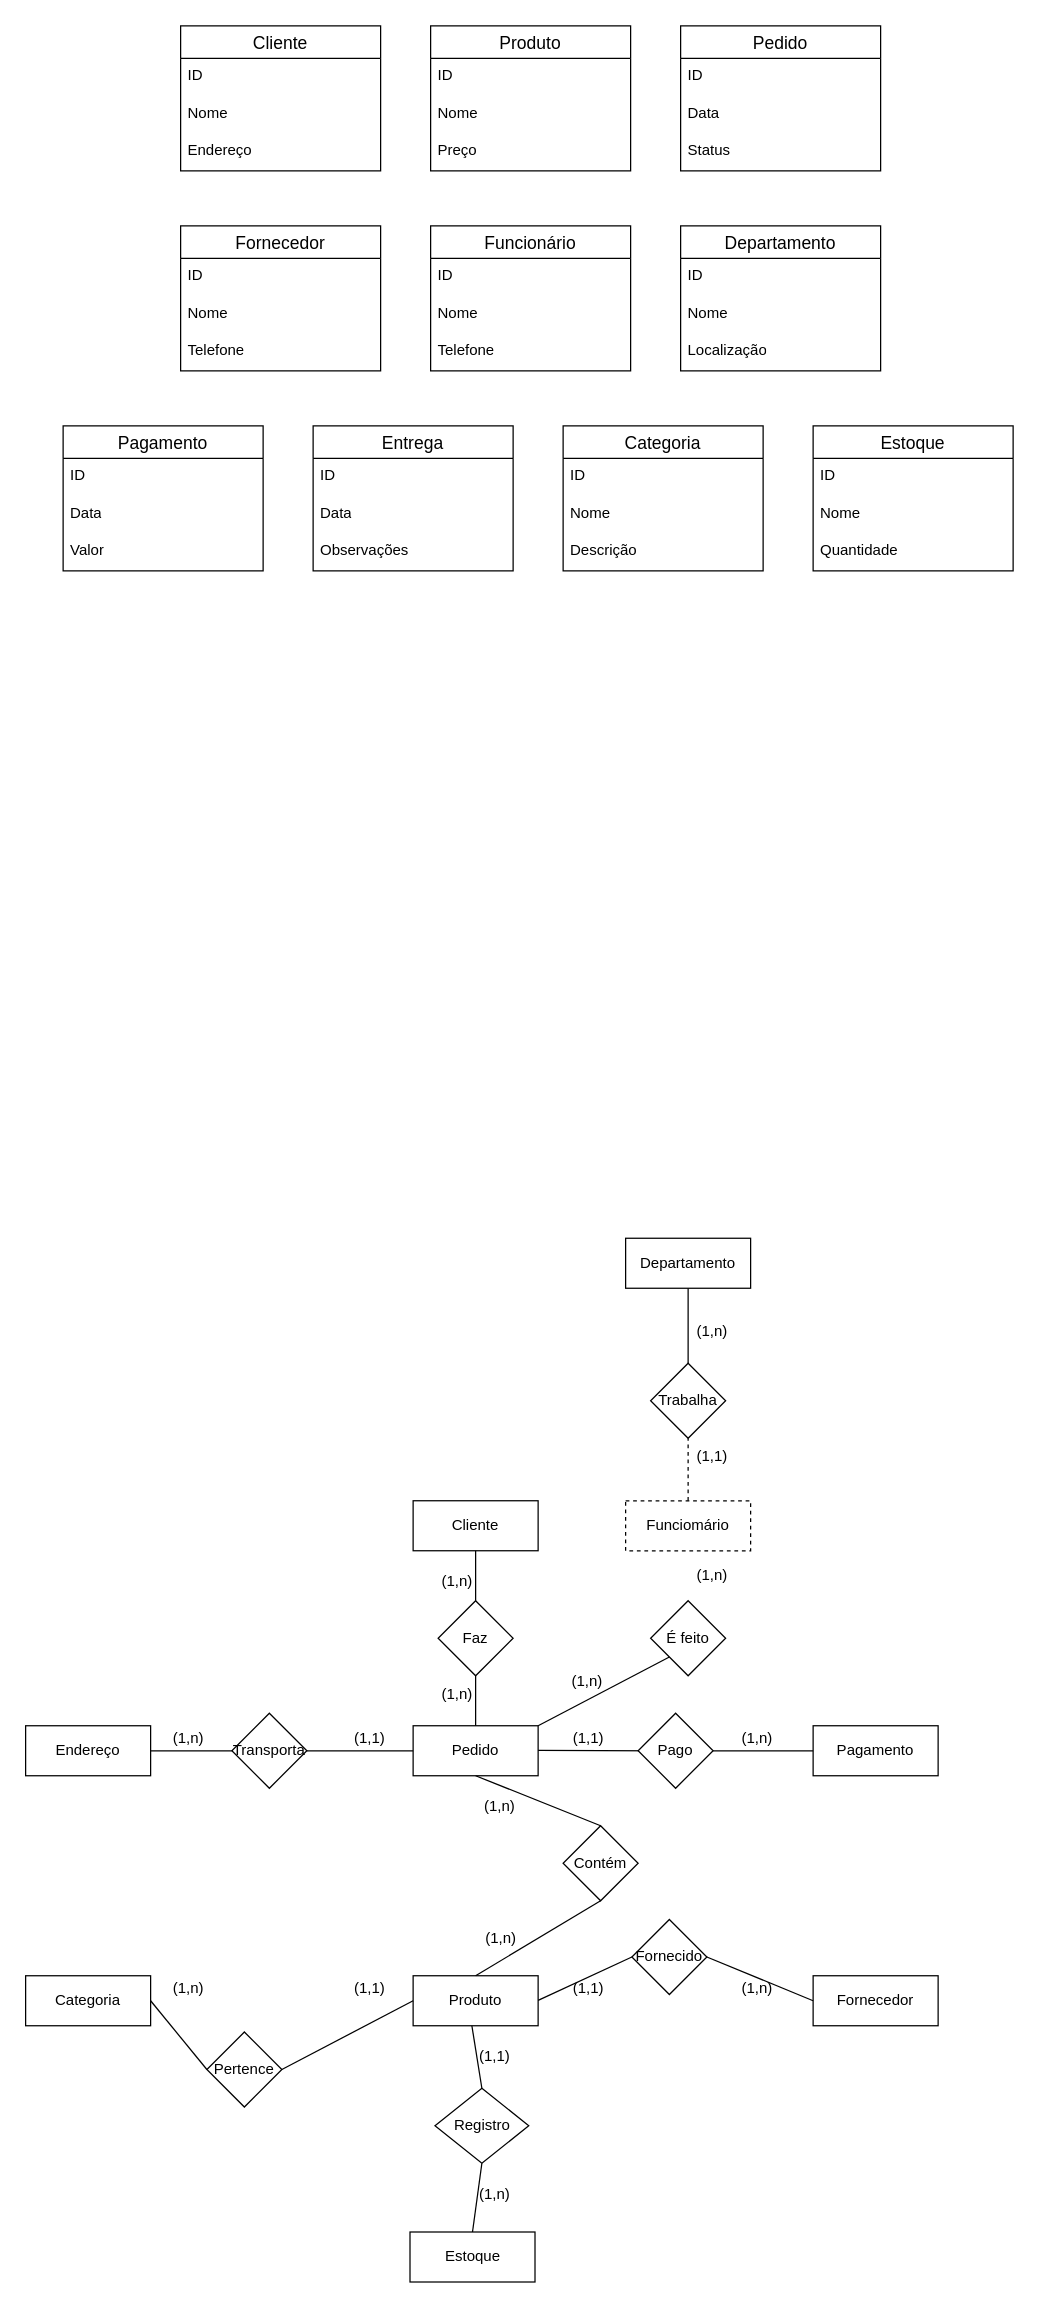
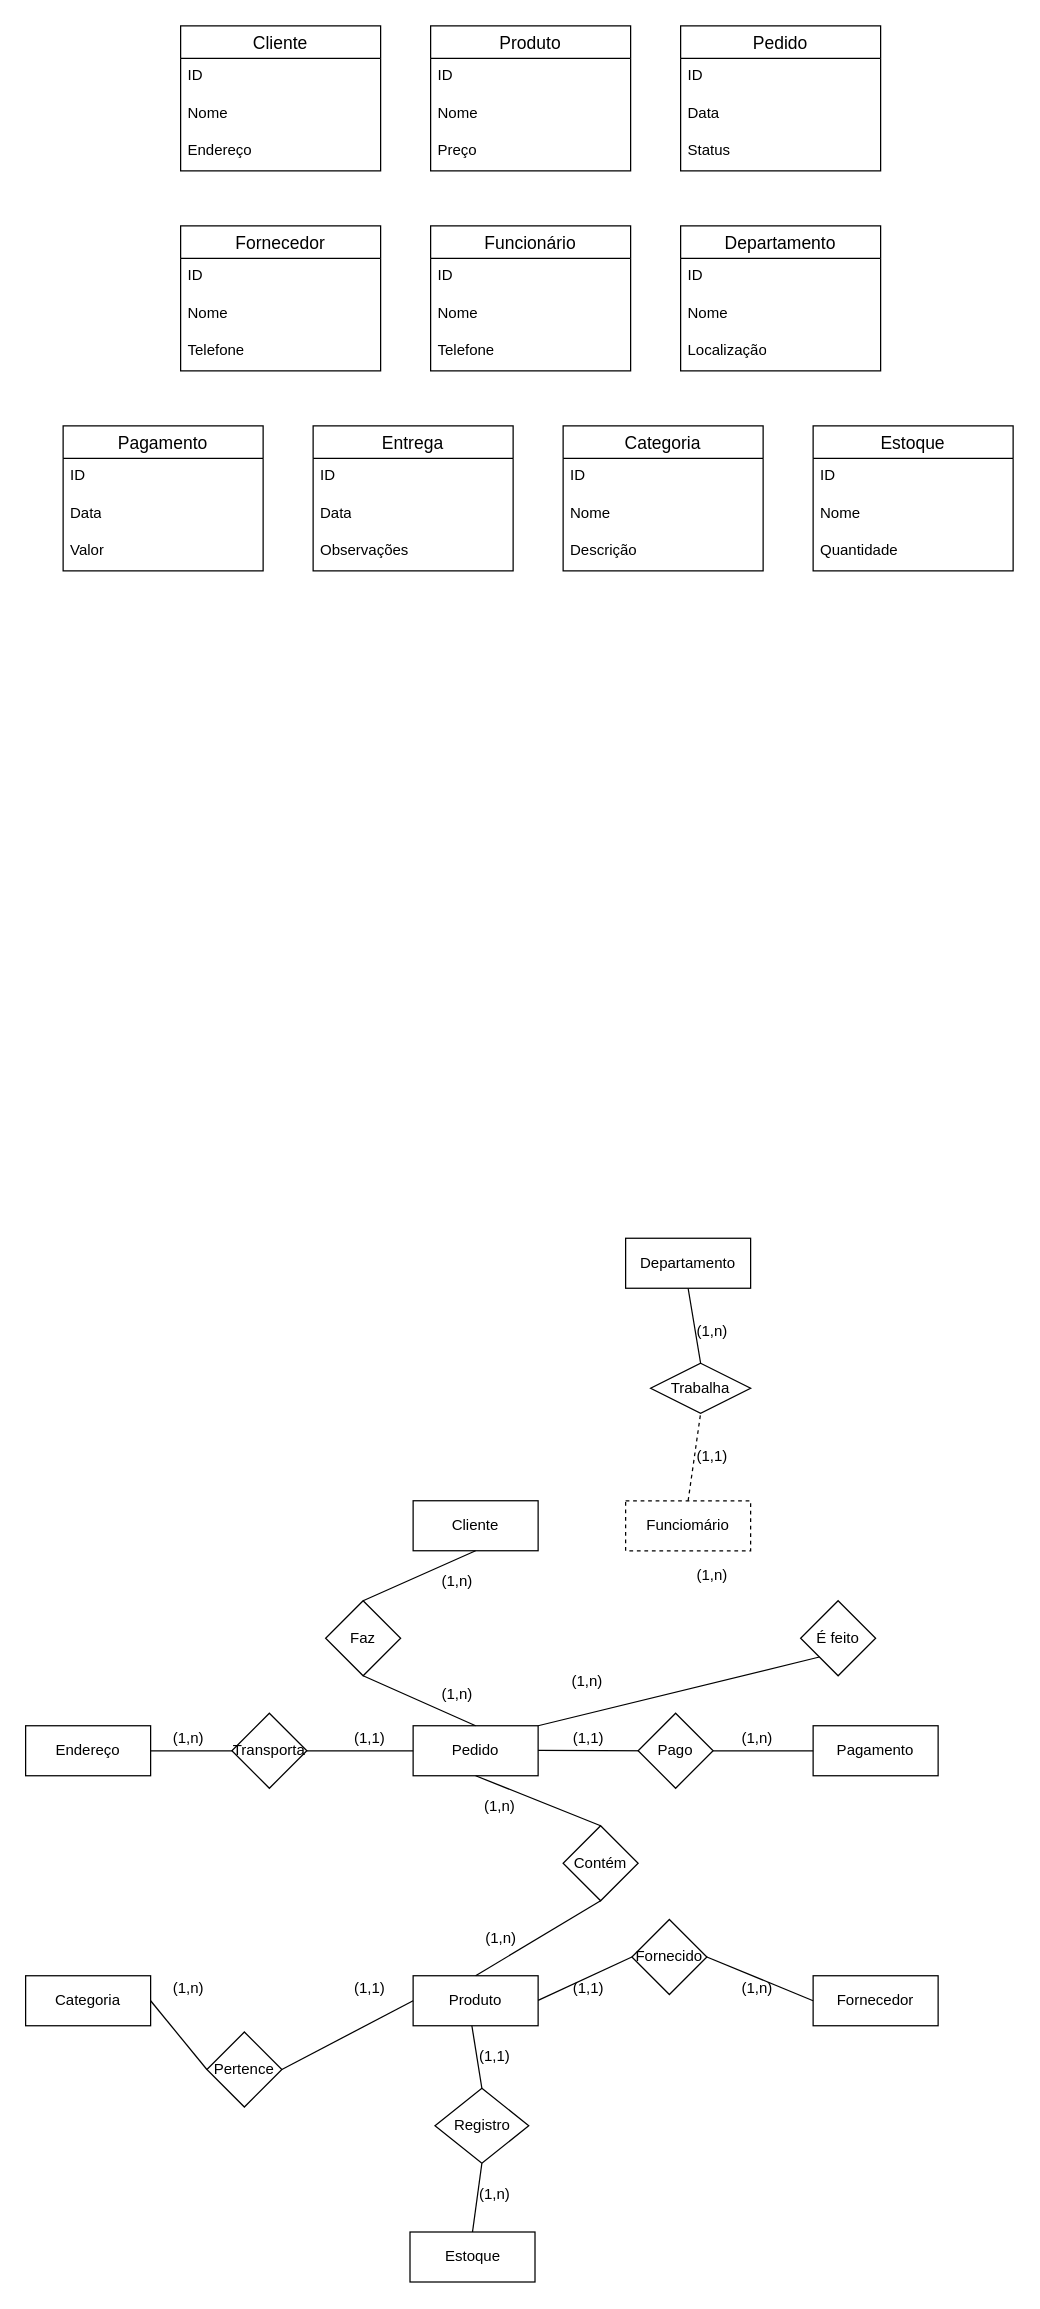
(688, 1401) -> (701, 1388)
(476, 1638) -> (363, 1638)
(688, 1638) -> (838, 1638)
